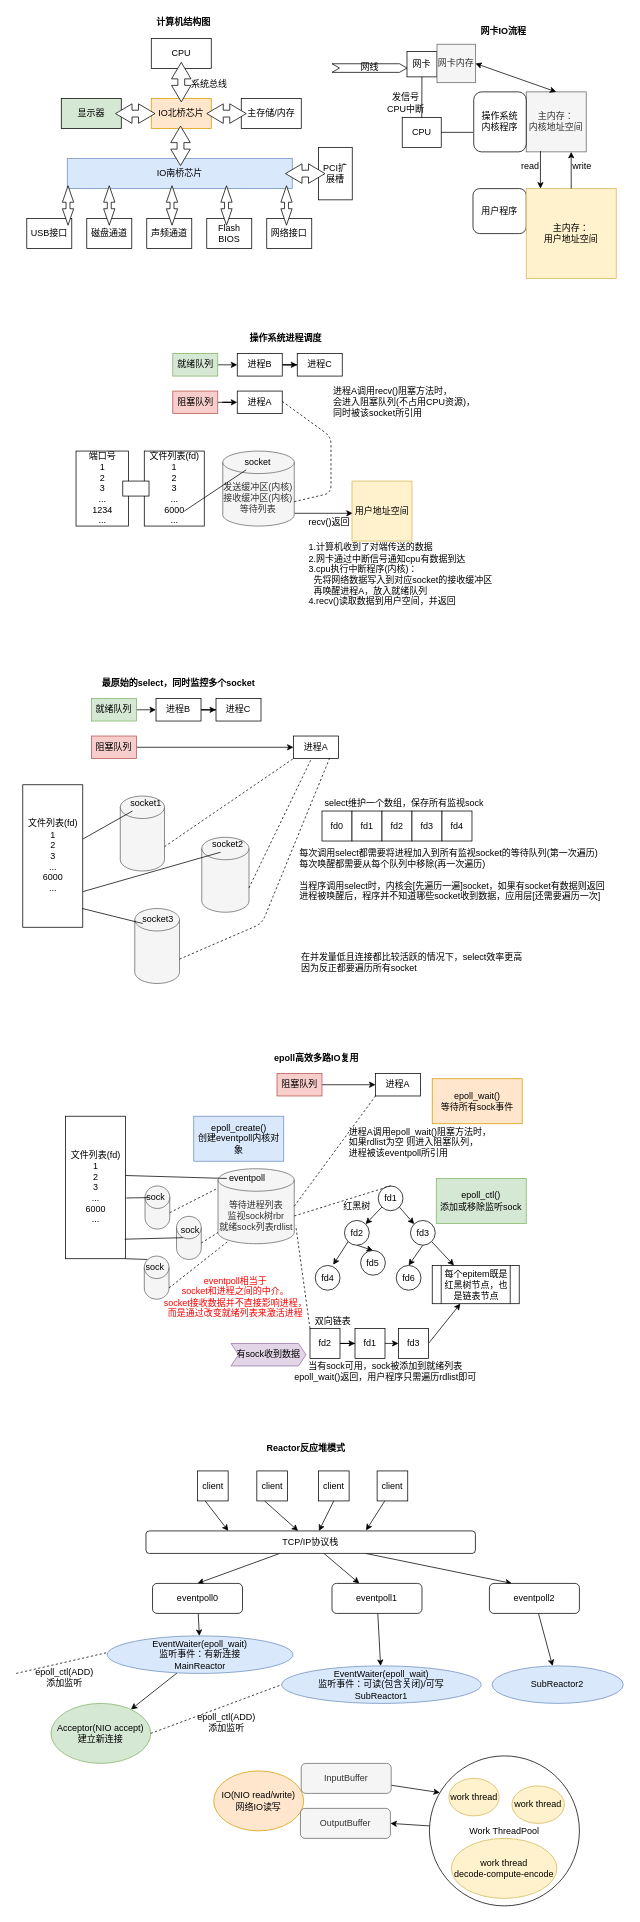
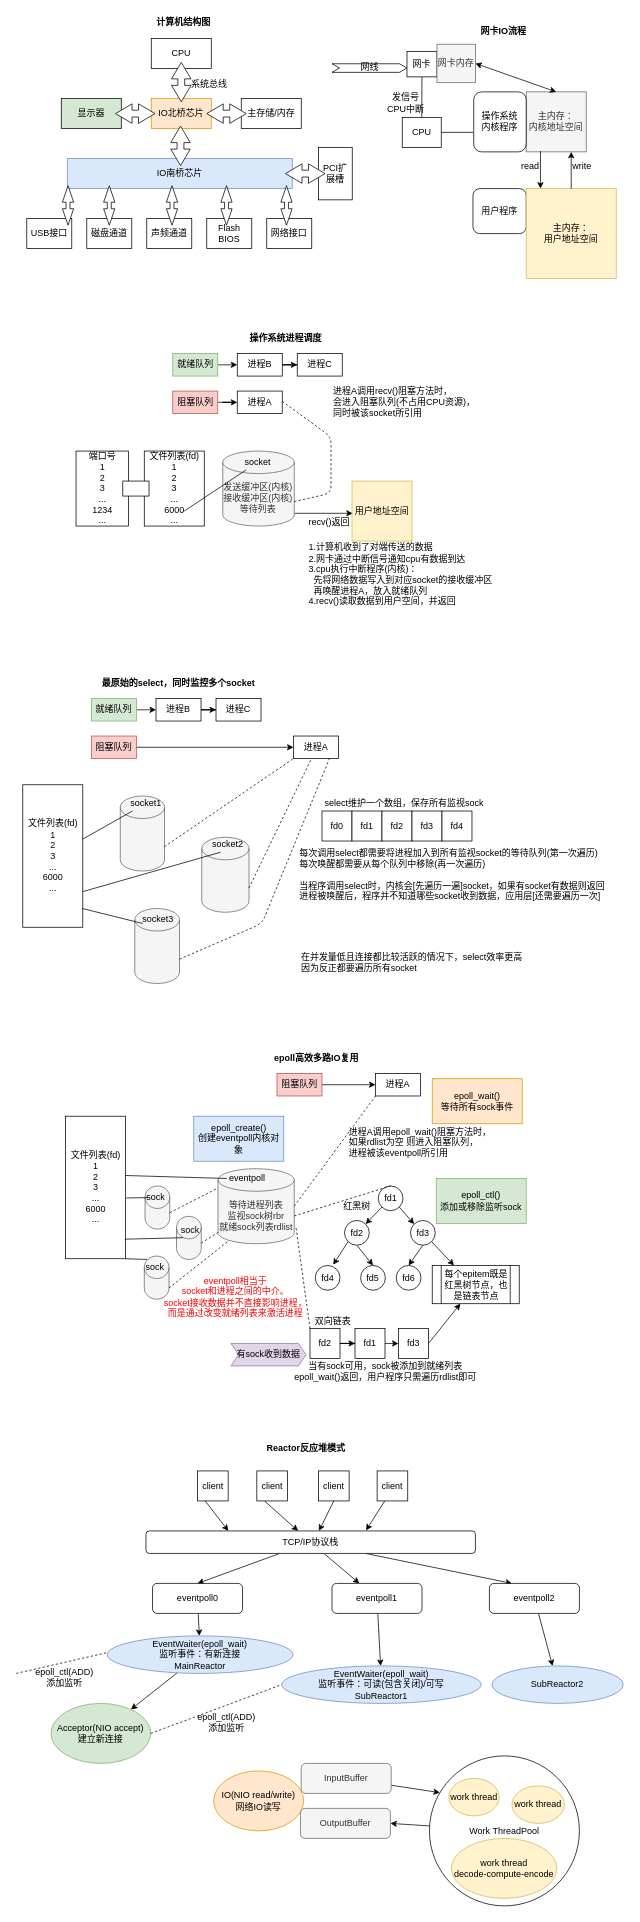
(373, 1263) -> (373, 1278)
